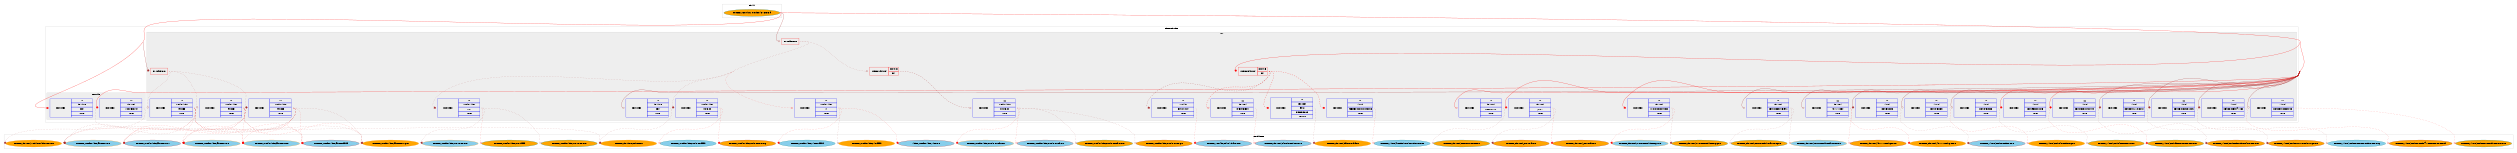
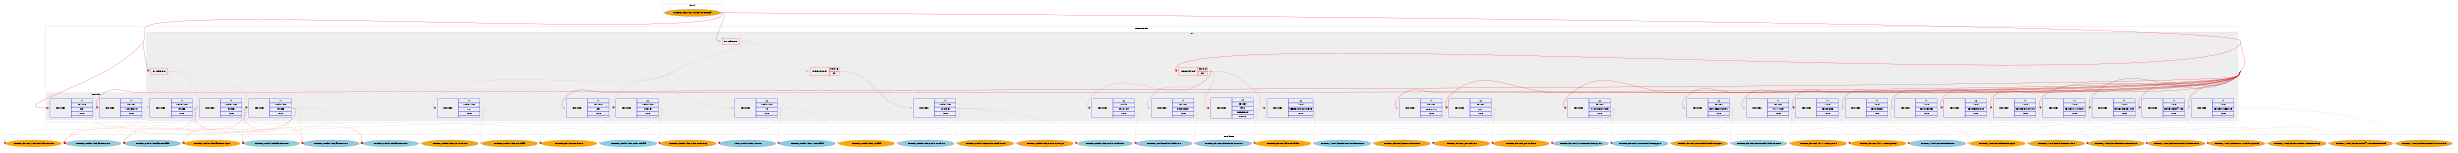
(450, 144) -> none
(1700, 144) -> (1640, 144)
(2357, 144) -> (2297, 144)
